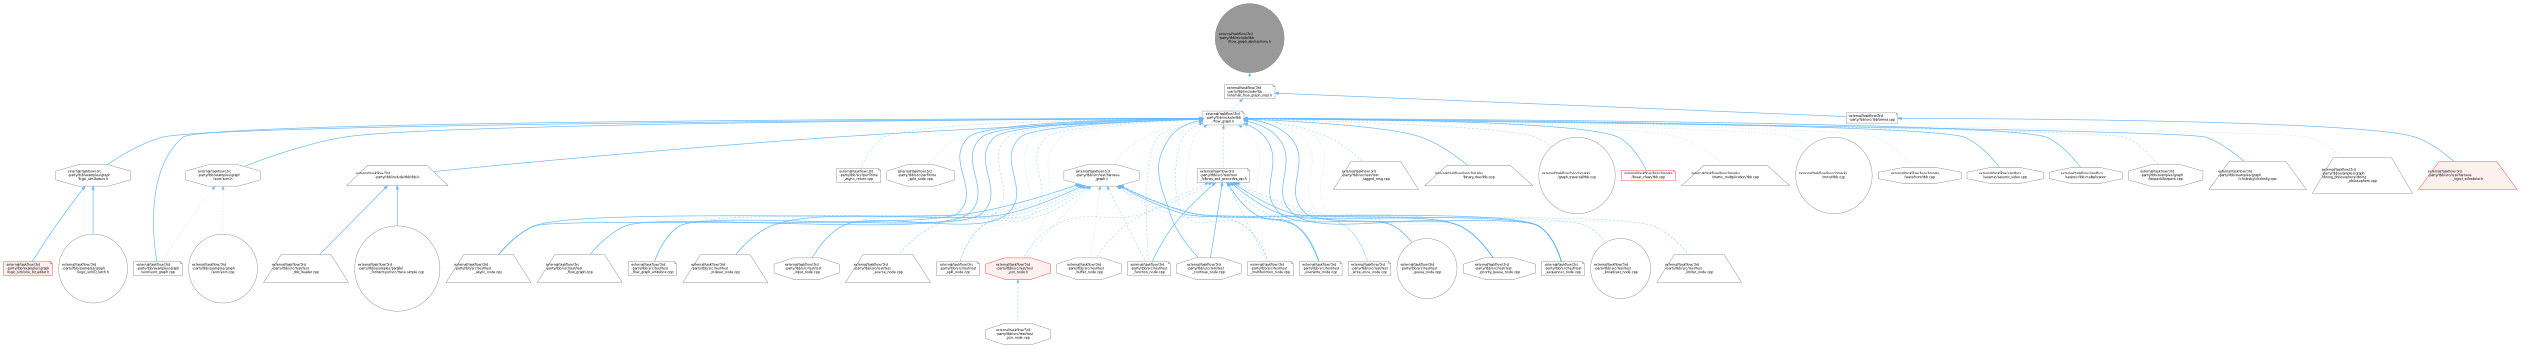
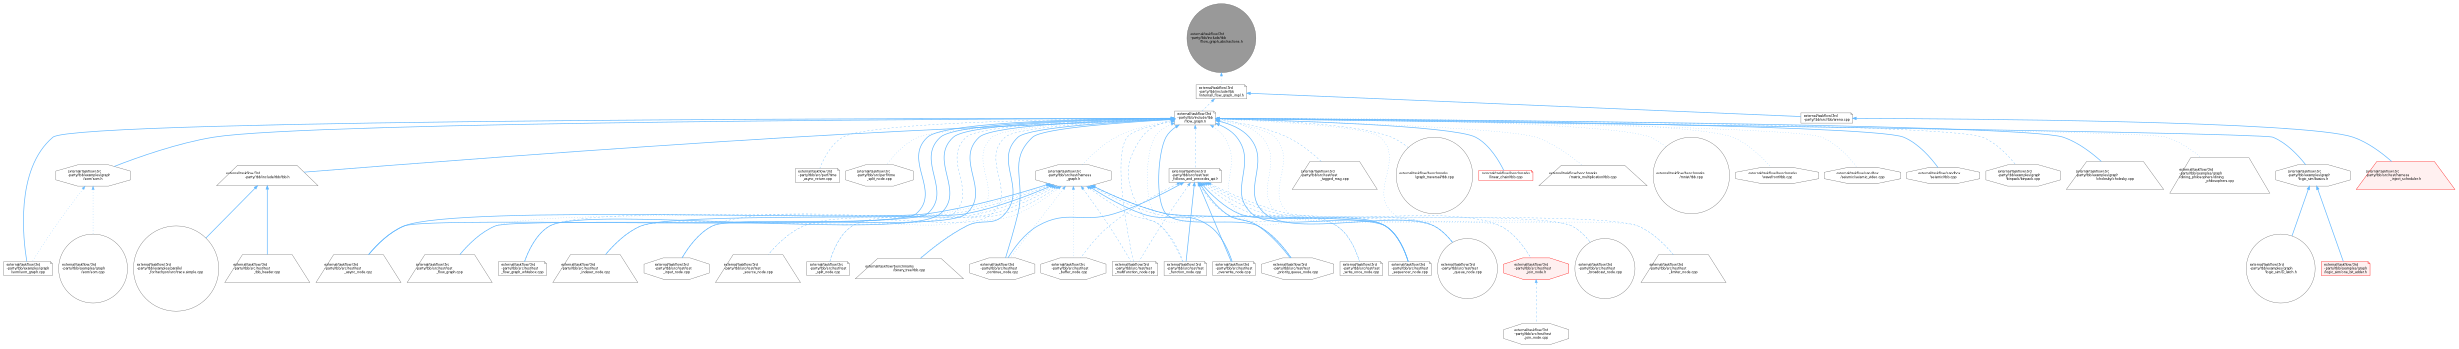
(1630, 123) -> (1691, 128)
(2086, 175) -> (1943, 175)
(1058, 221) -> (1003, 218)
